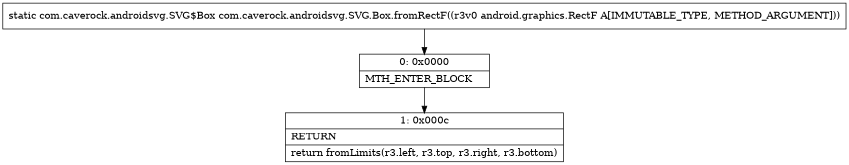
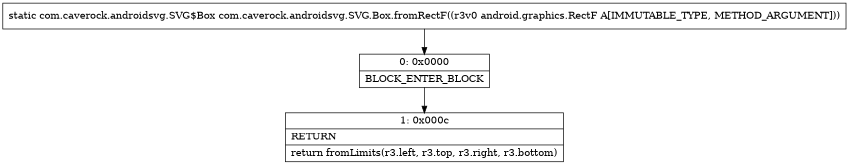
(419, 79) -> (424, 79)
